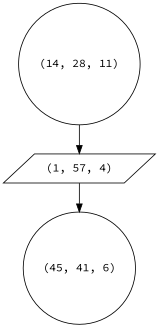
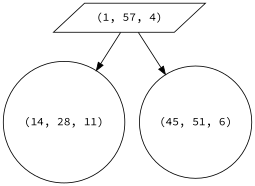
(79, 135) -> (111, 48)
(79, 268) -> (196, 122)
